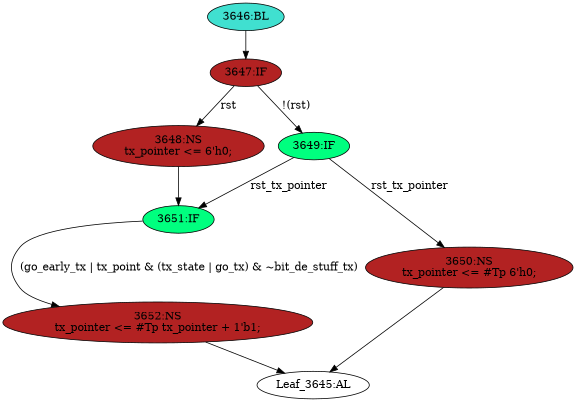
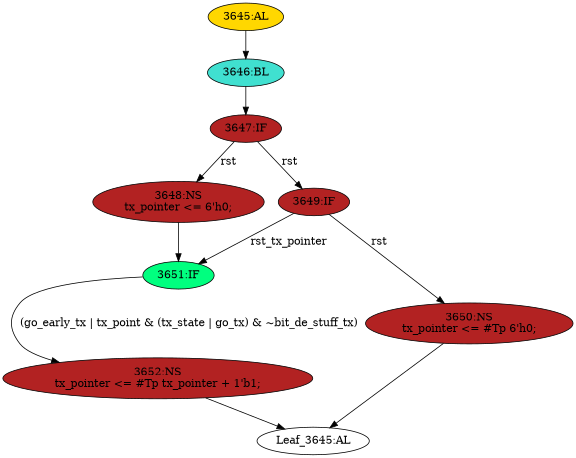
none -> (246, 17)
(296, 106) -> (290, 162)
(314, 146) -> (314, 202)
(410, 186) -> (379, 242)
